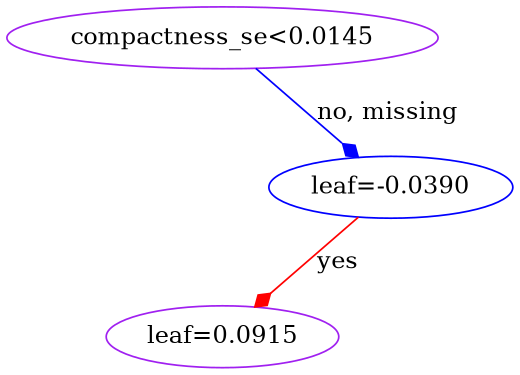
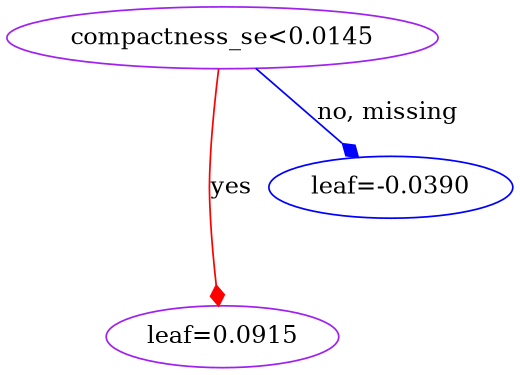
(314, 255) -> (210, 177)
